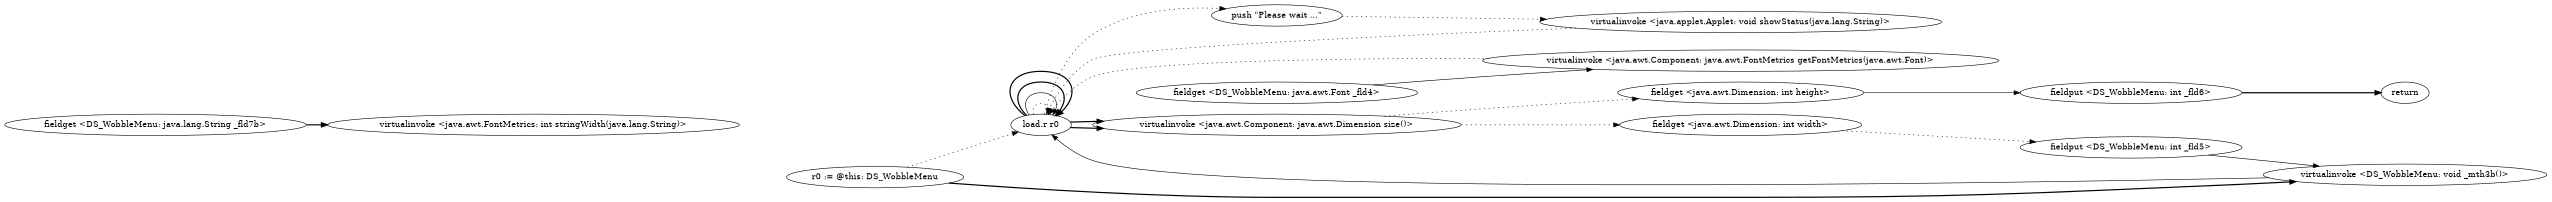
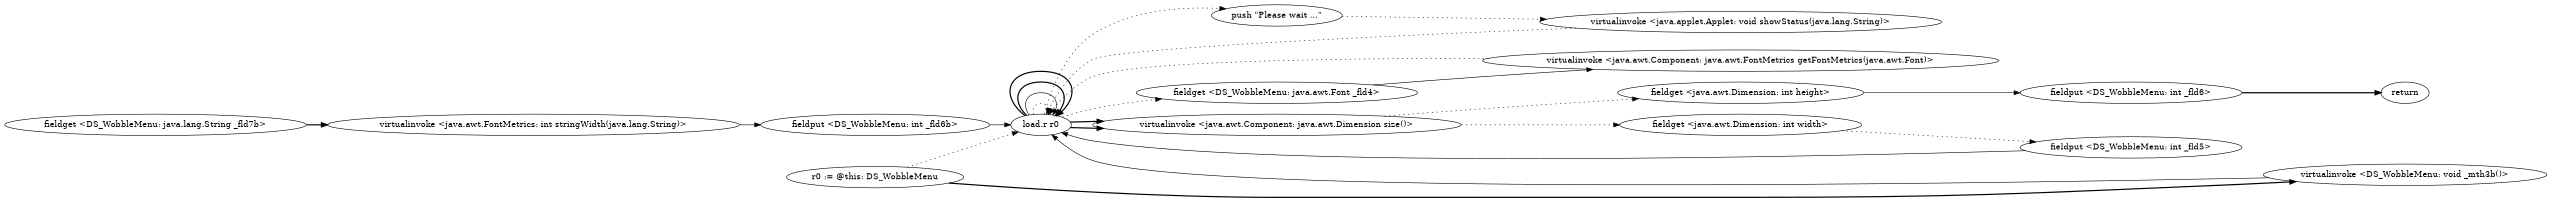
none -> (1109, 106)
none -> (875, 125)
(2261, 160) -> (1546, 159)
